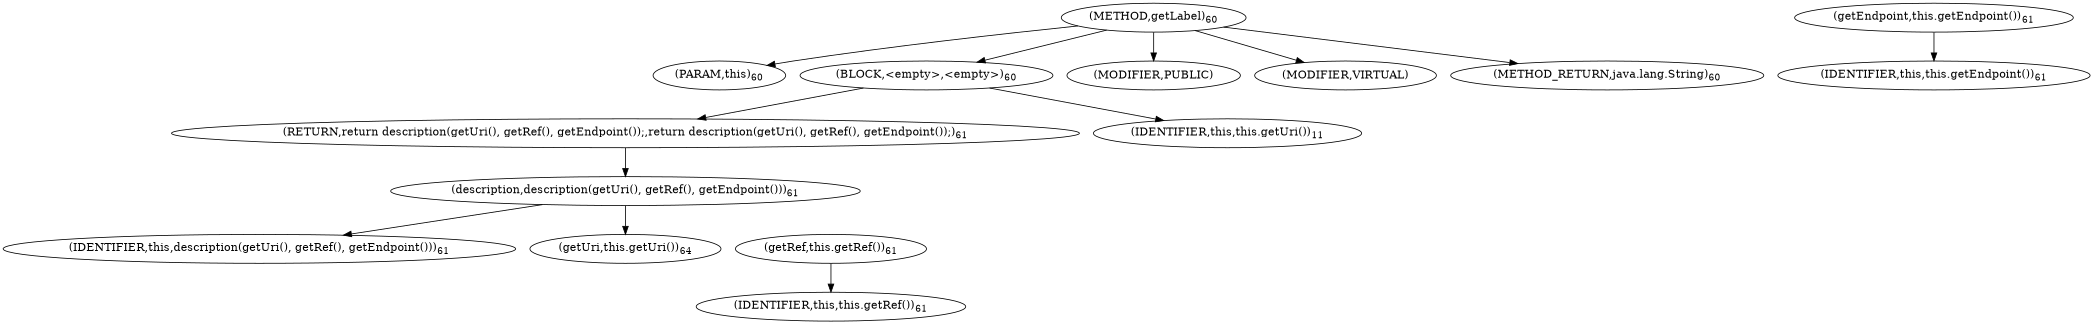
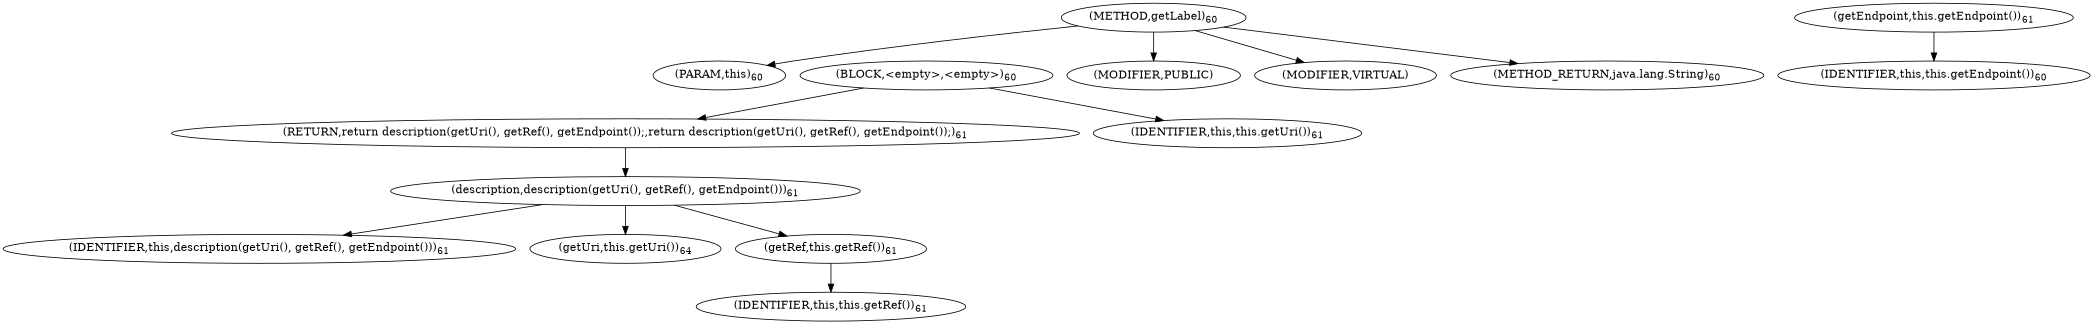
(1046, 45) -> none
(2041, 74) -> (2041, 74)
(1318, 132) -> (1318, 132)
none -> (727, 220)
